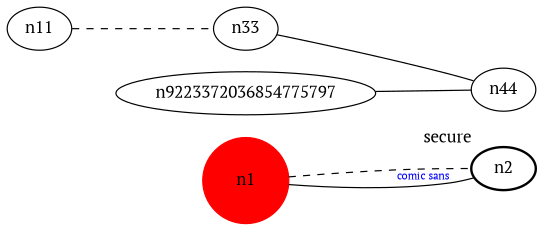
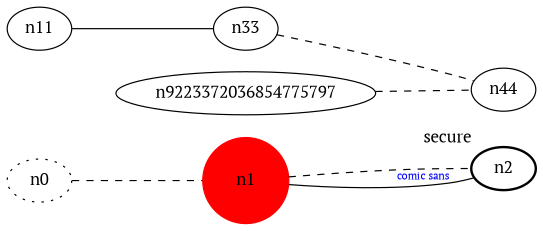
(143, 29) -> (143, 29)
(376, 56) -> (376, 56)
(423, 91) -> (423, 91)
none -> (39, 181)
